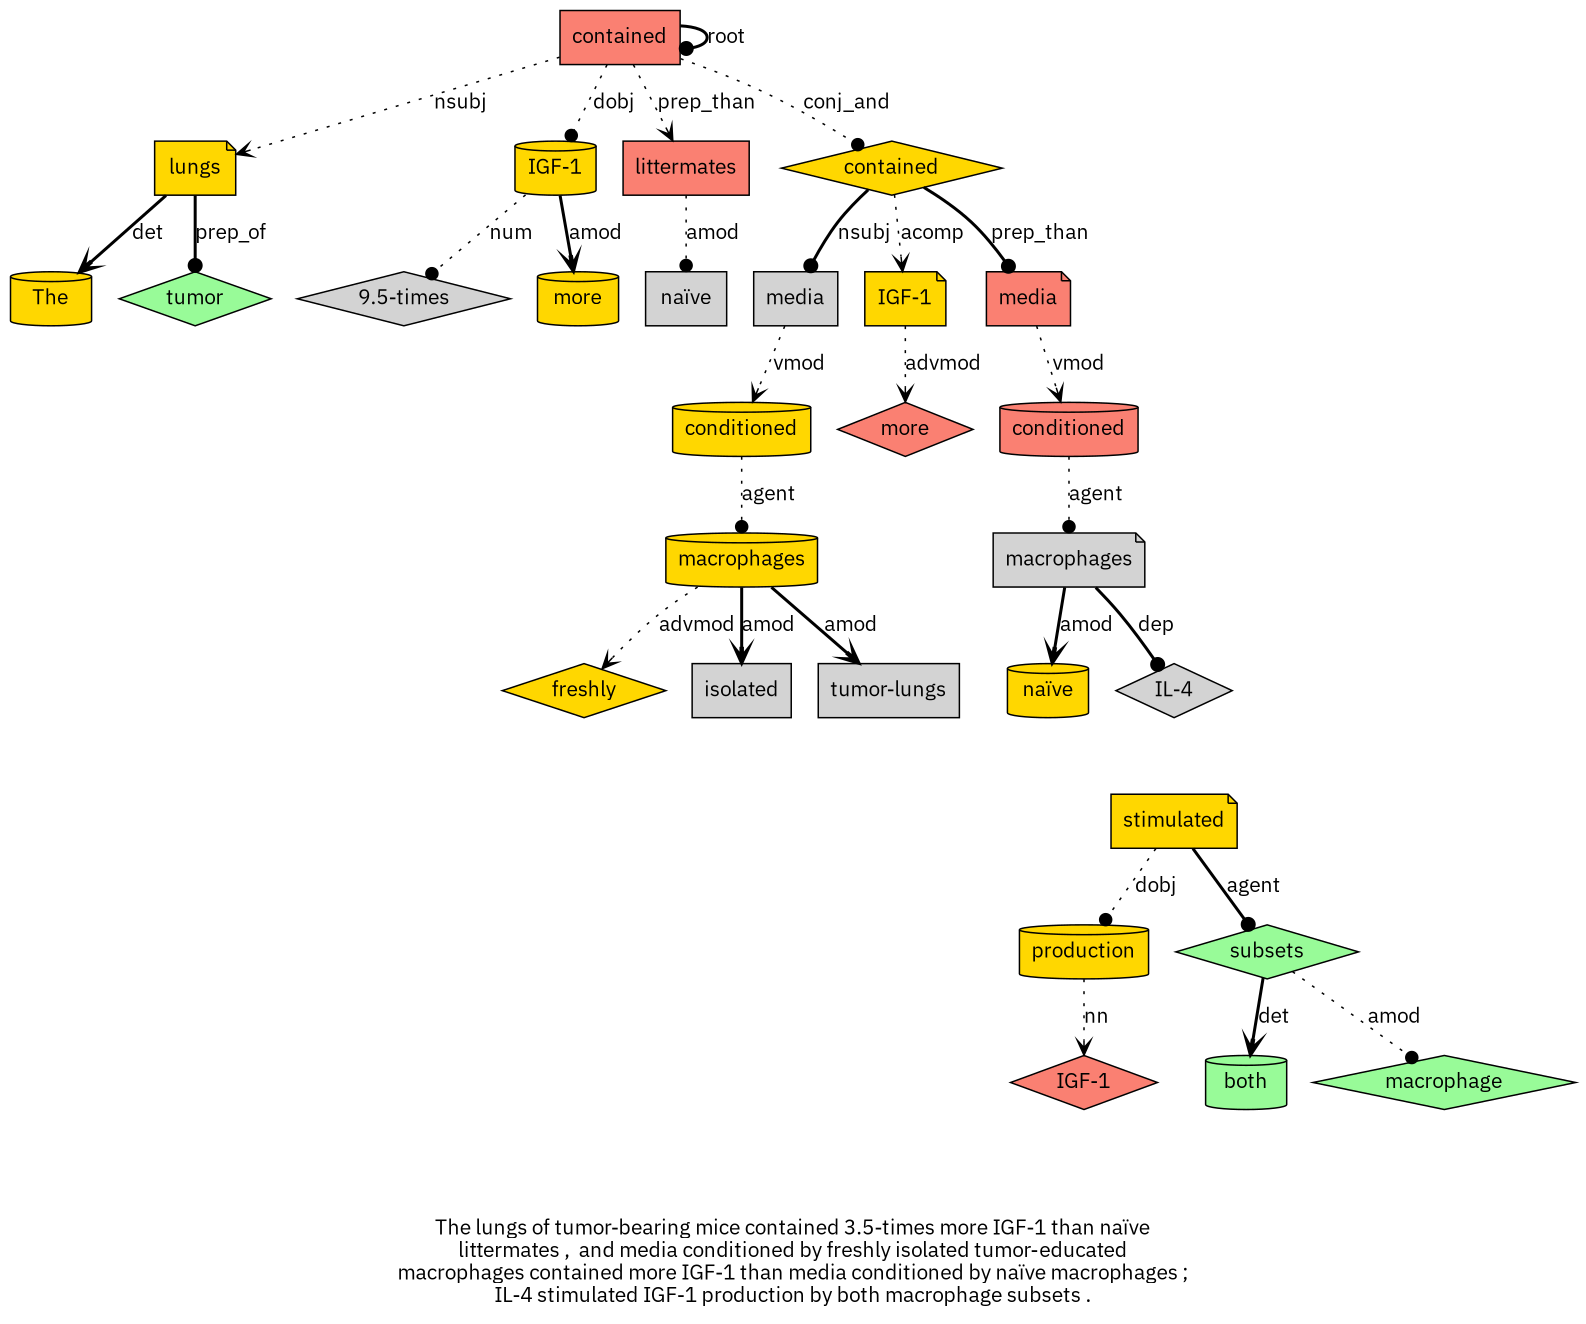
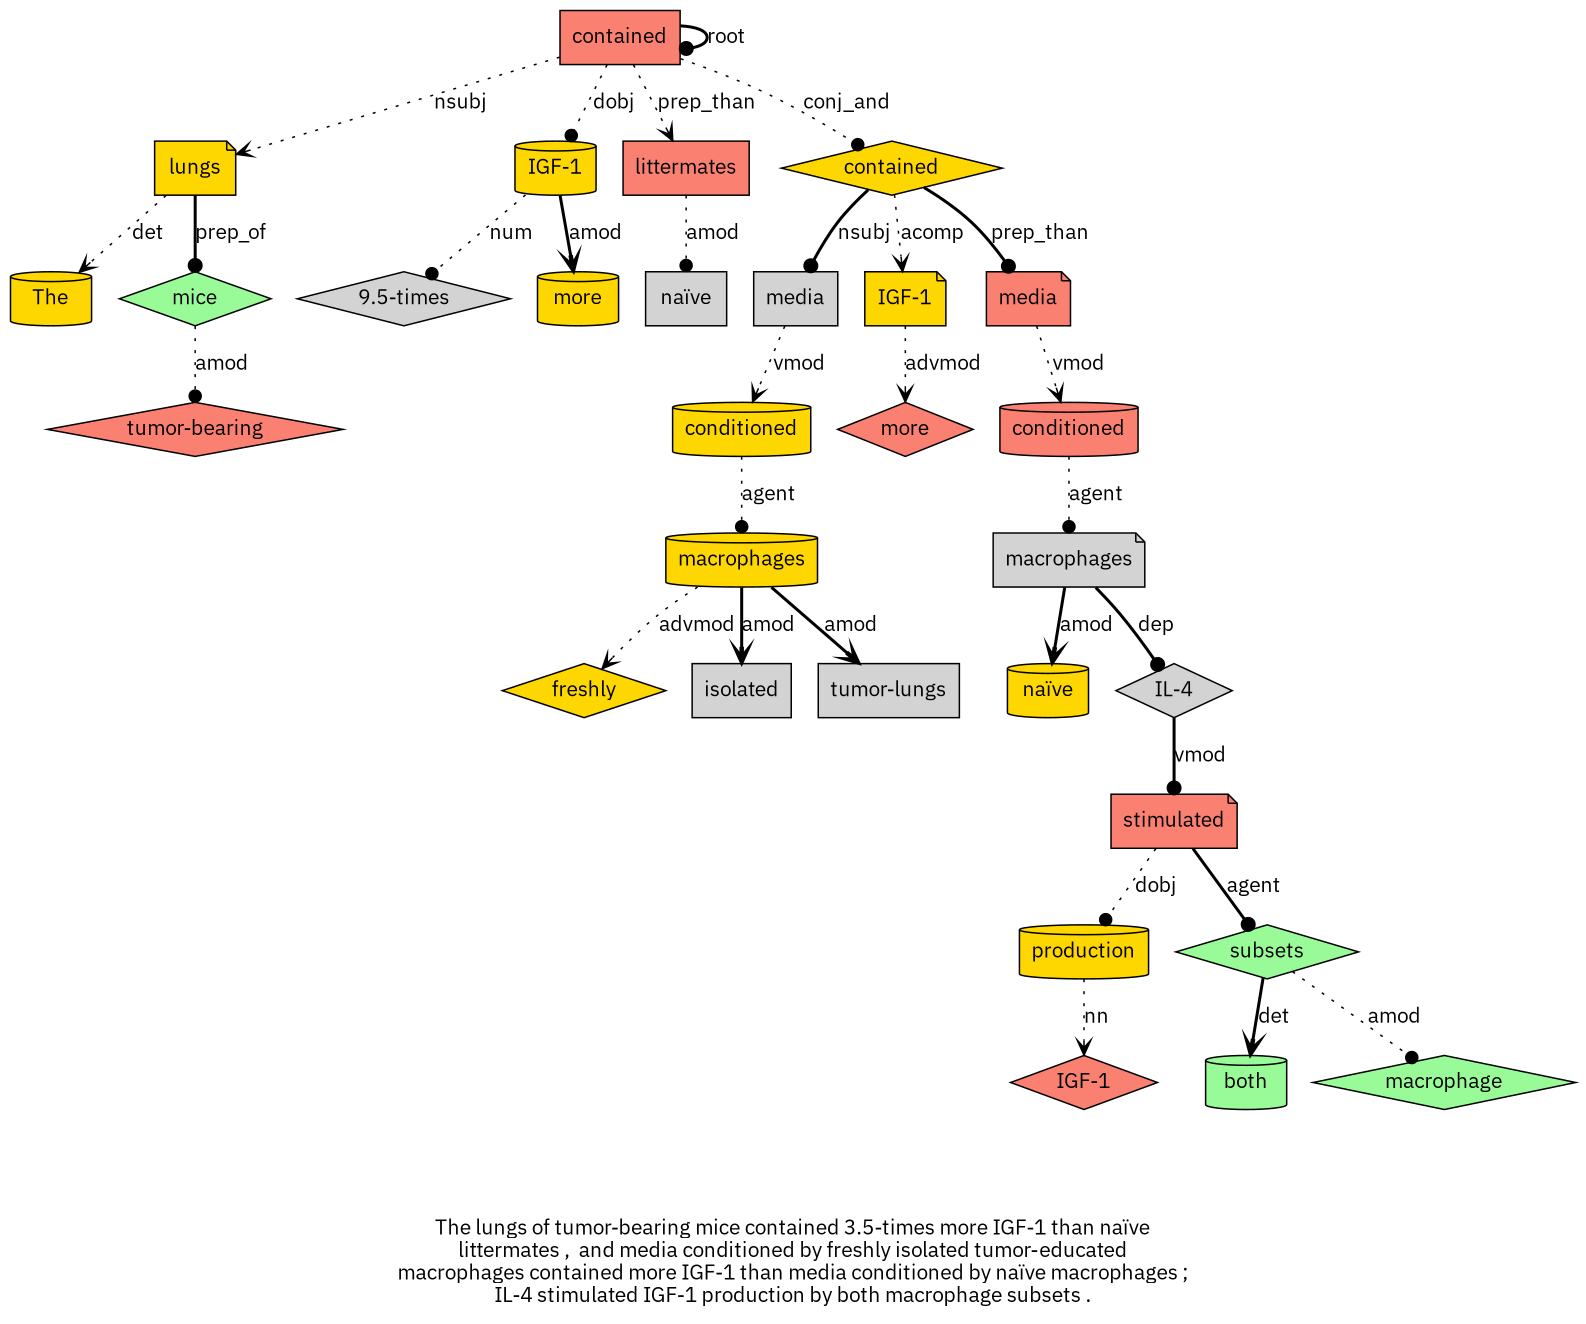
(129, 229) -> (129, 229)
(195, 299) -> (195, 299)
none -> (195, 429)
none -> (1174, 750)
(1174, 821) -> (1174, 821)
